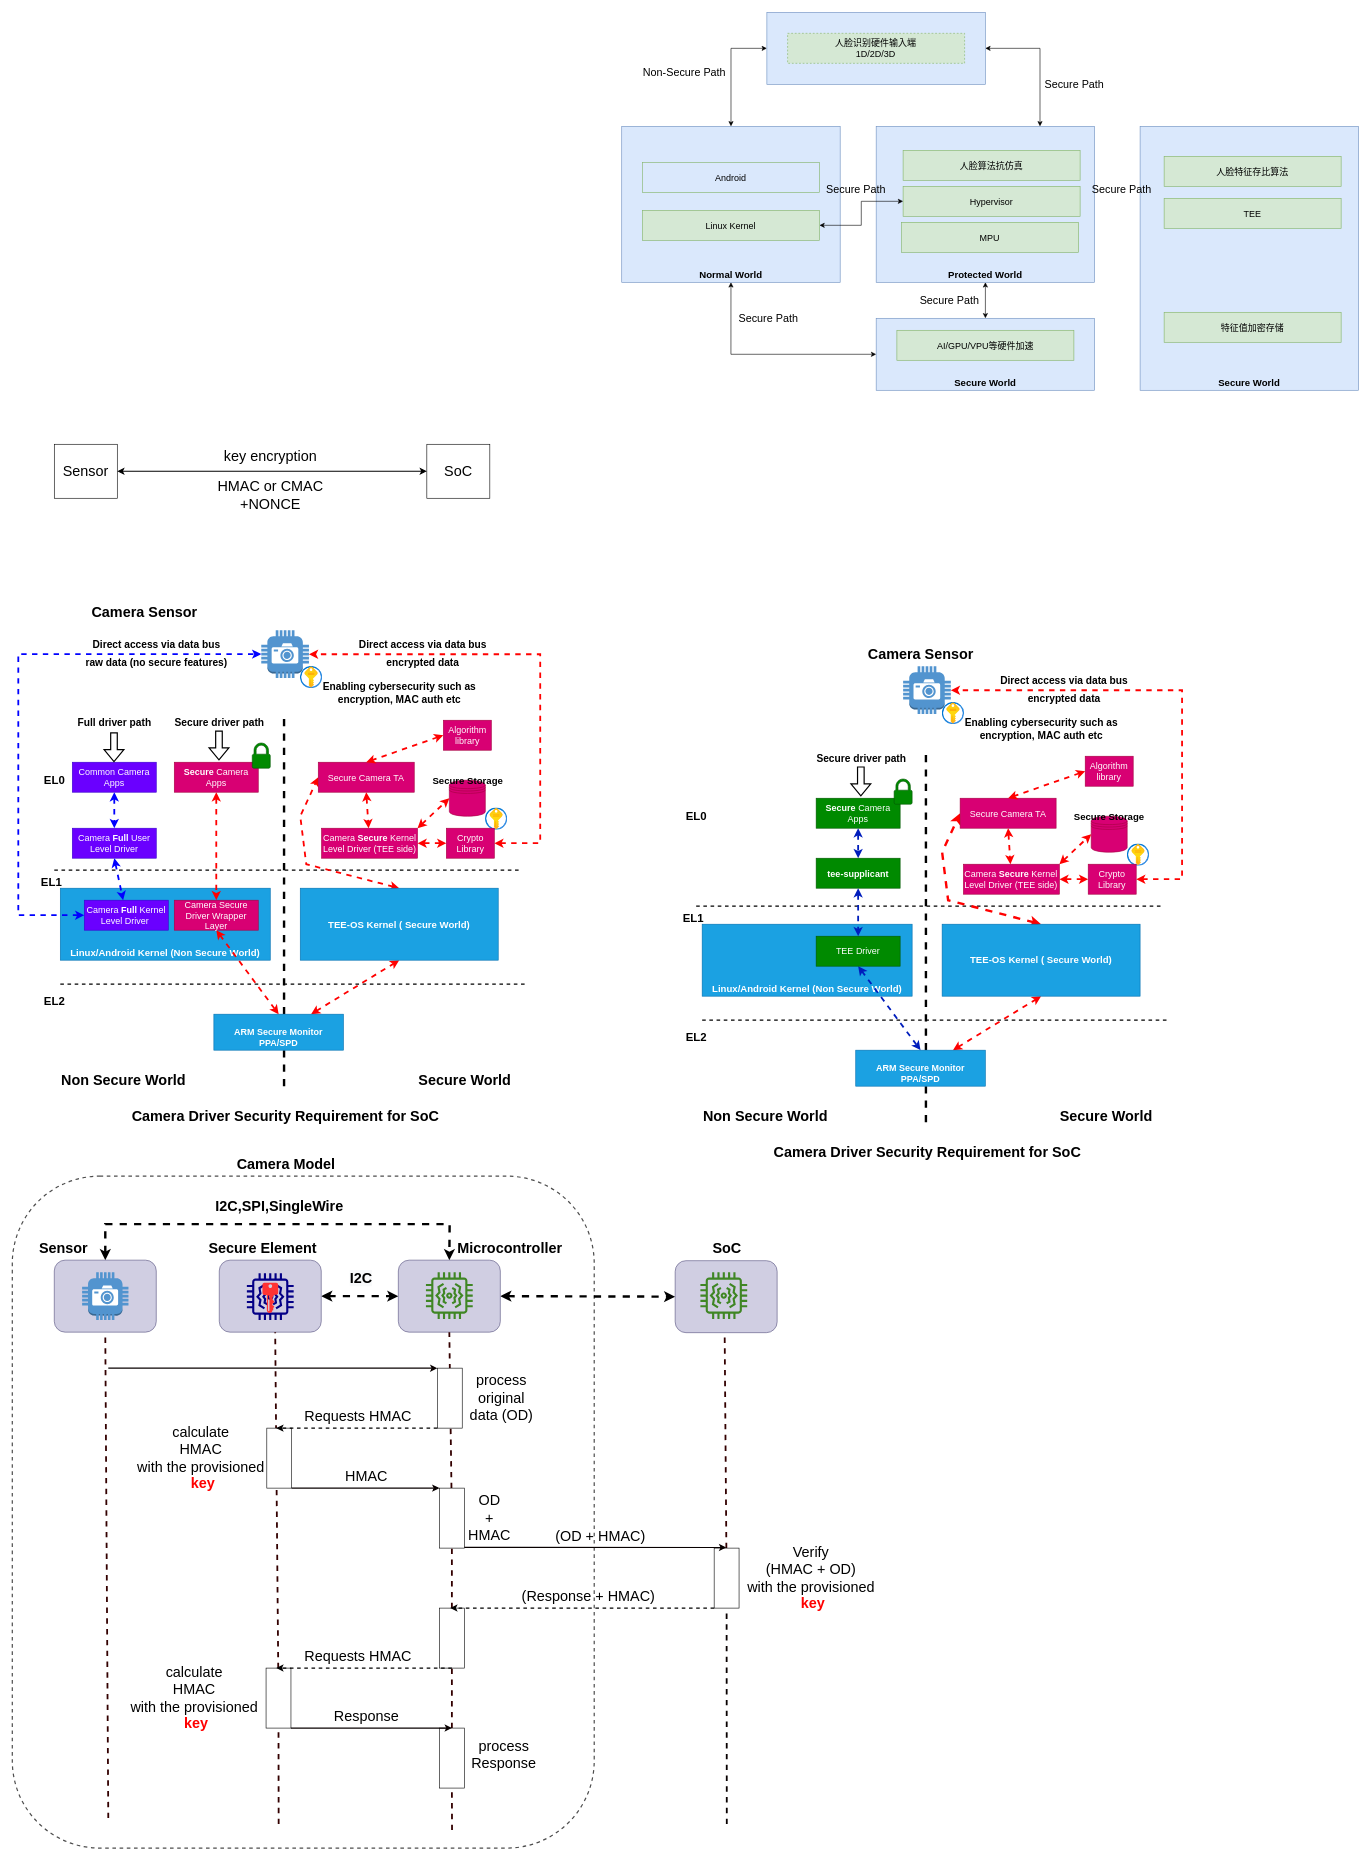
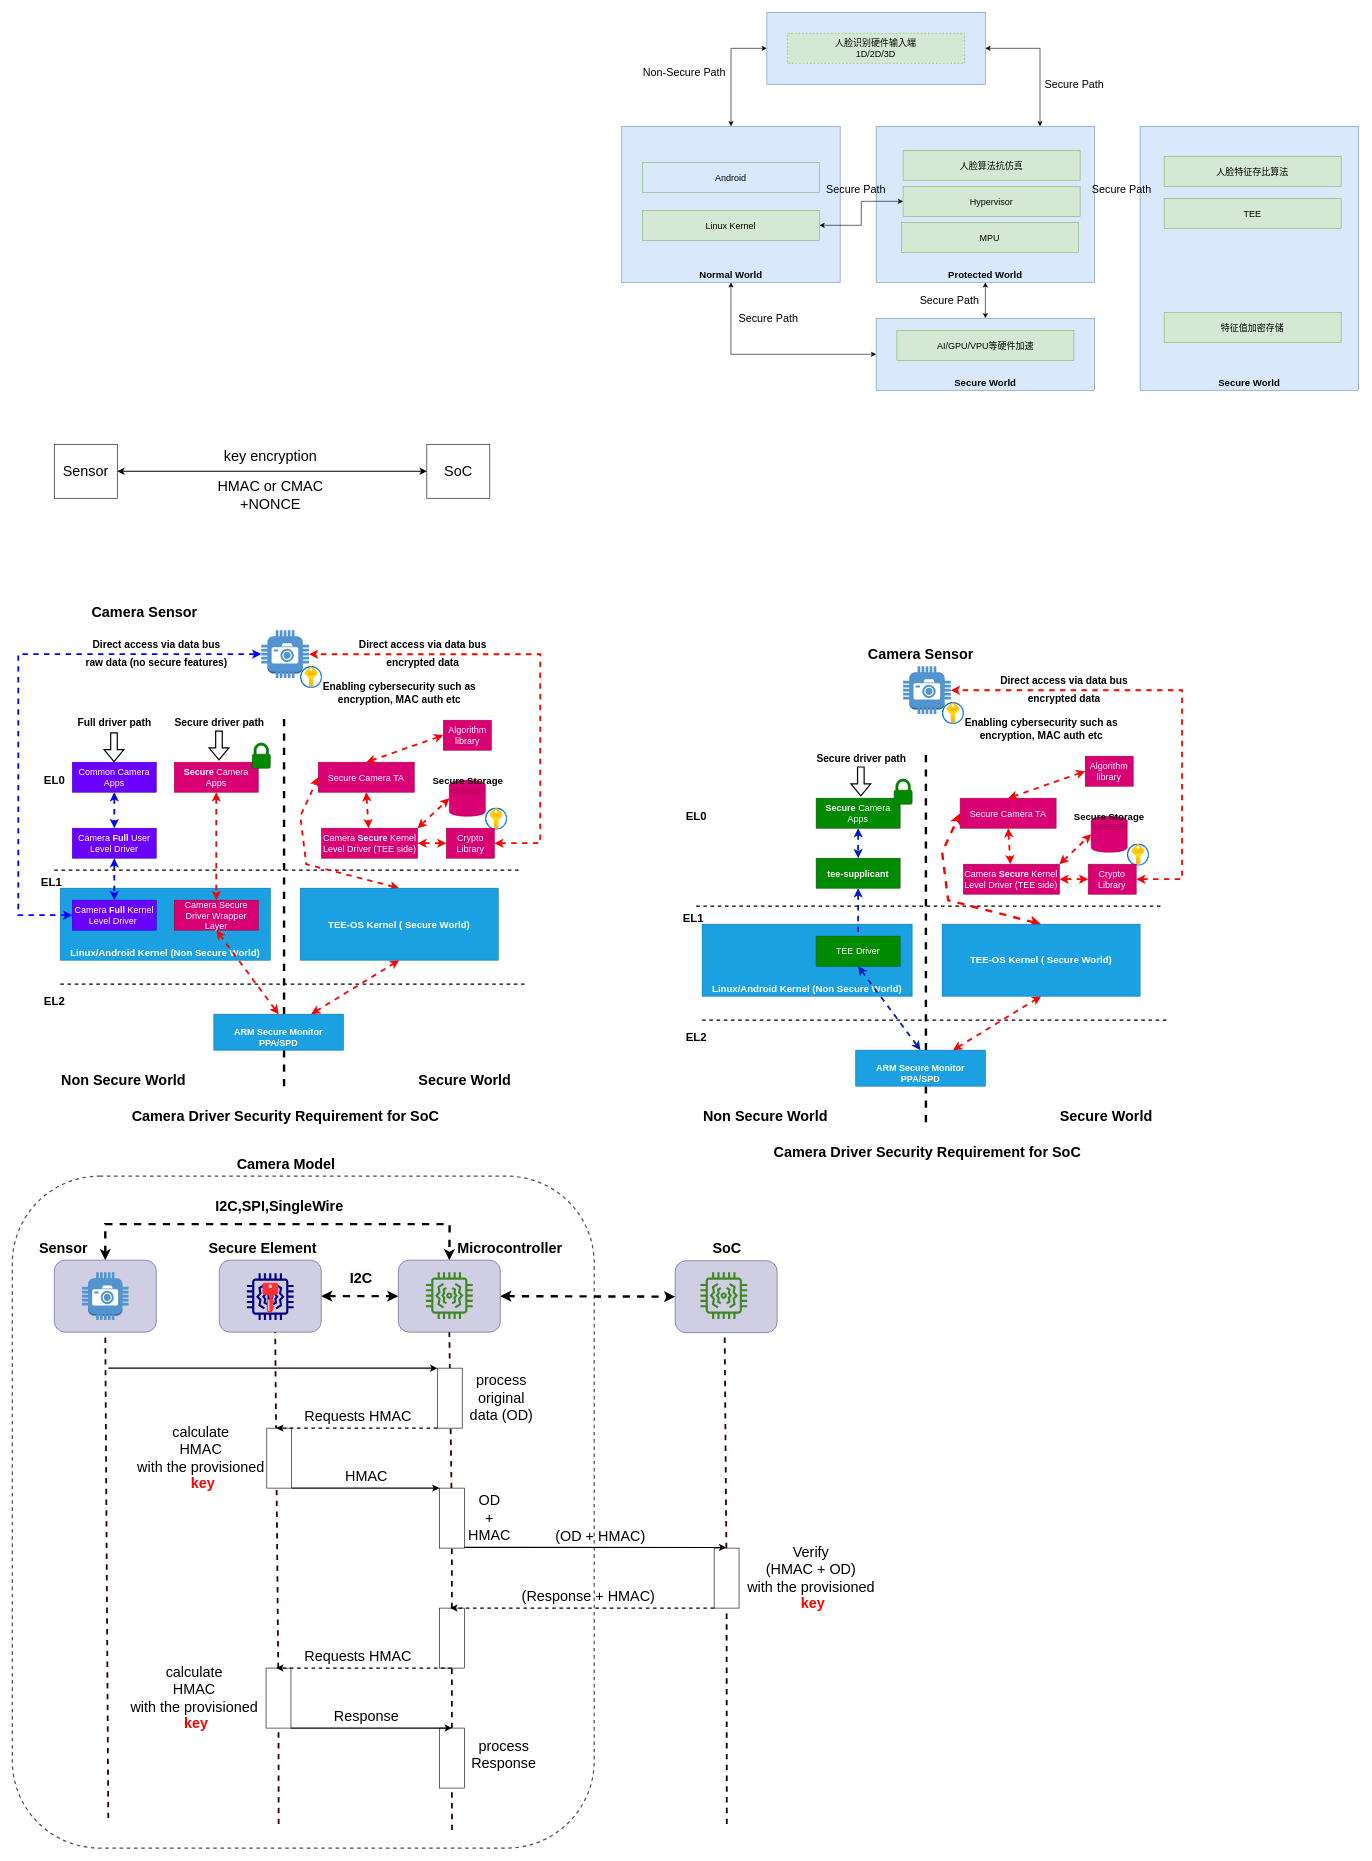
(126, 915) -> (114, 915)
(858, 928) -> (858, 931)
